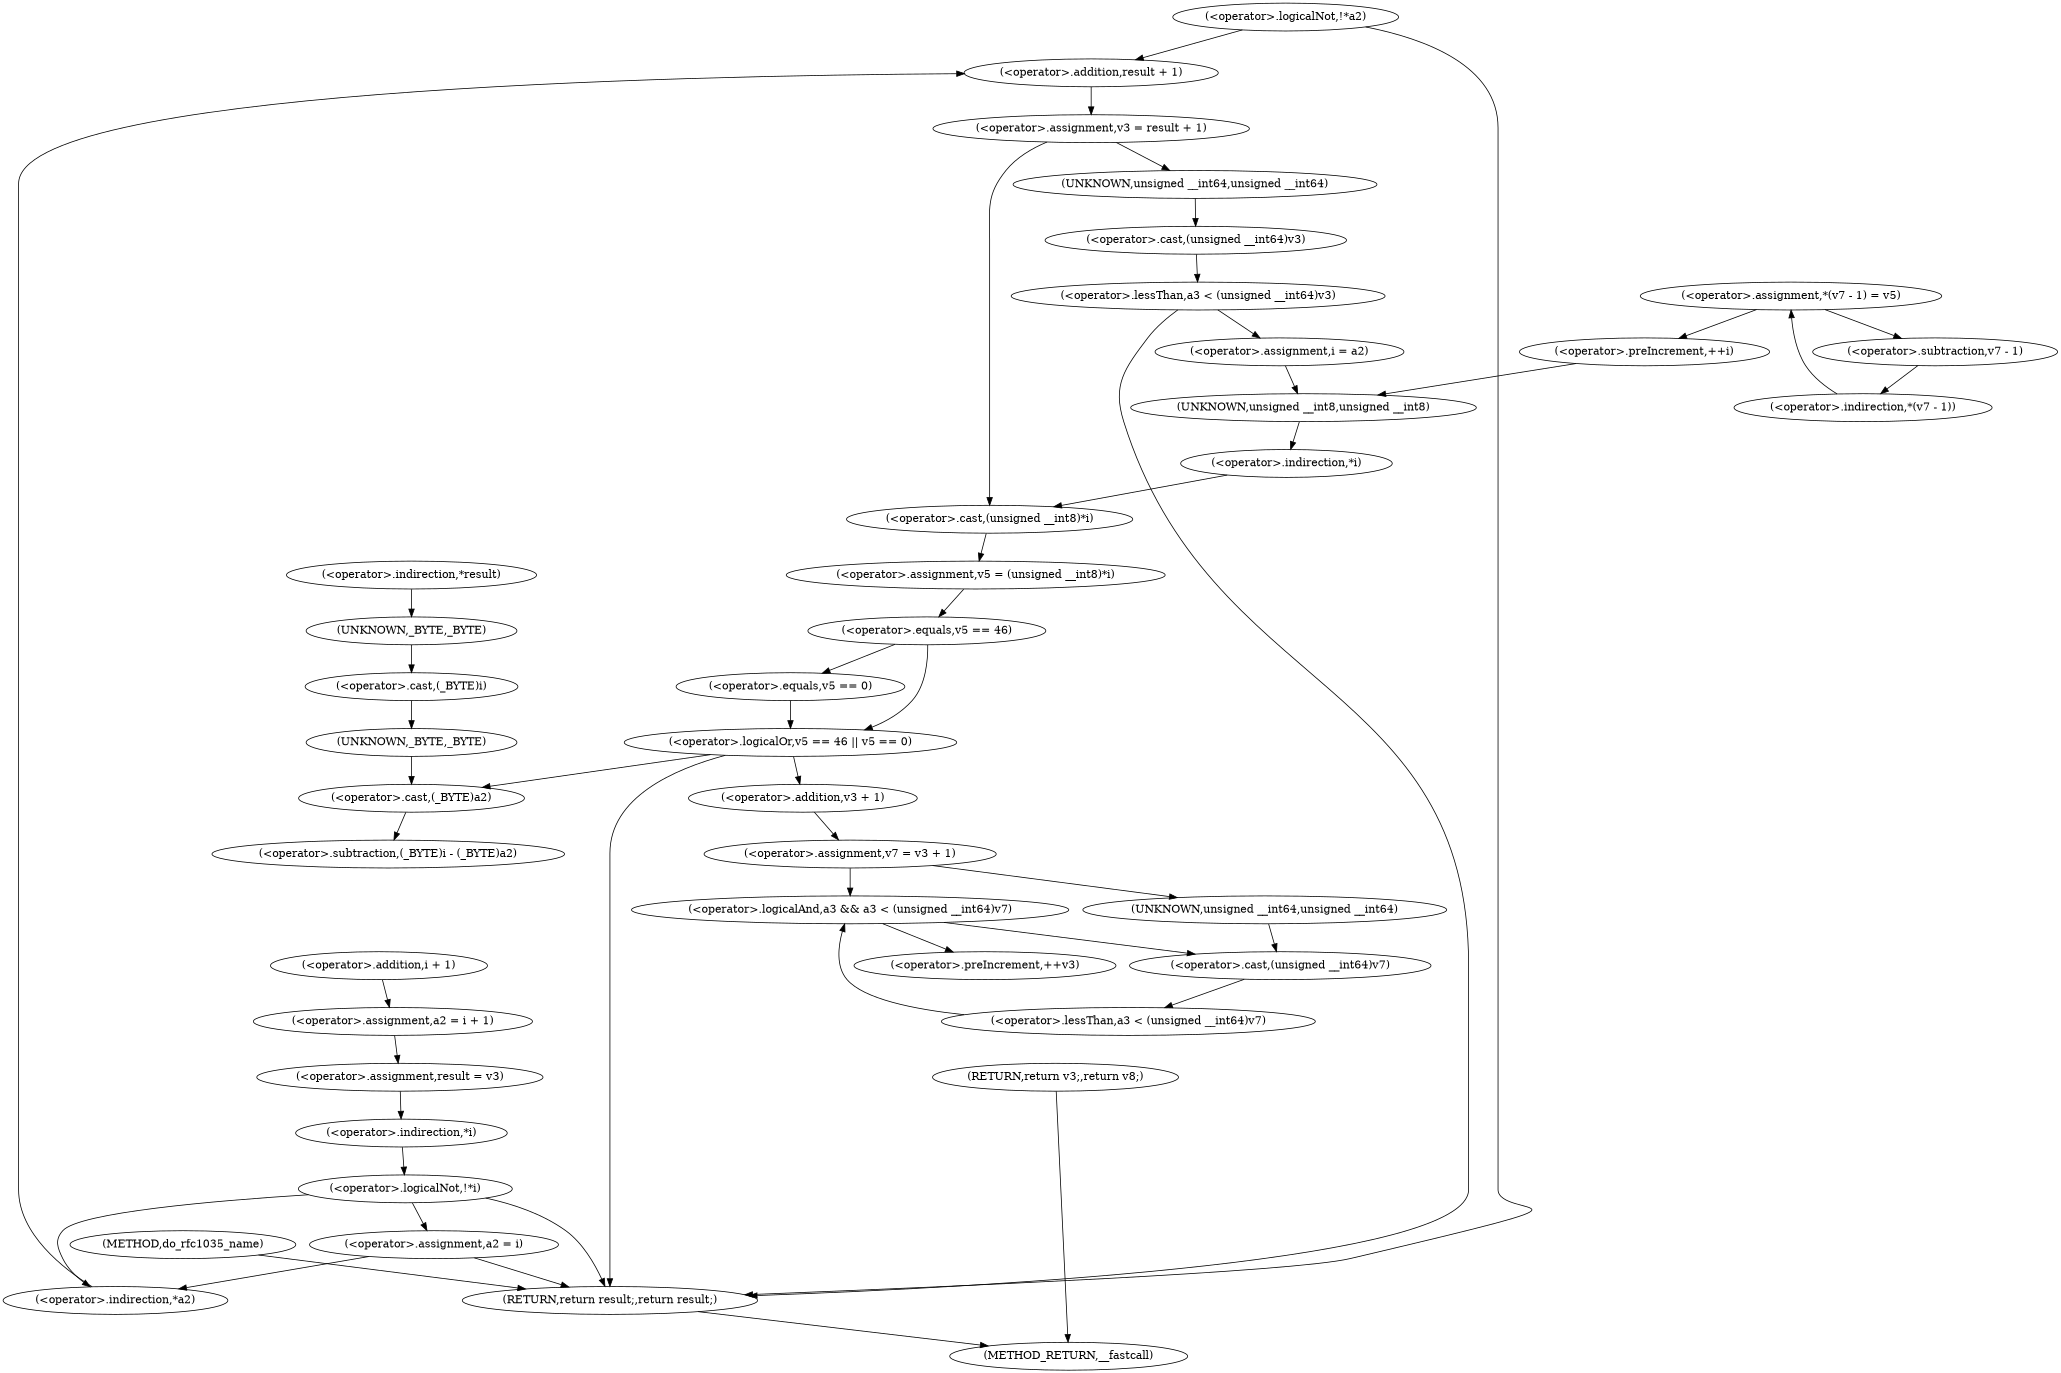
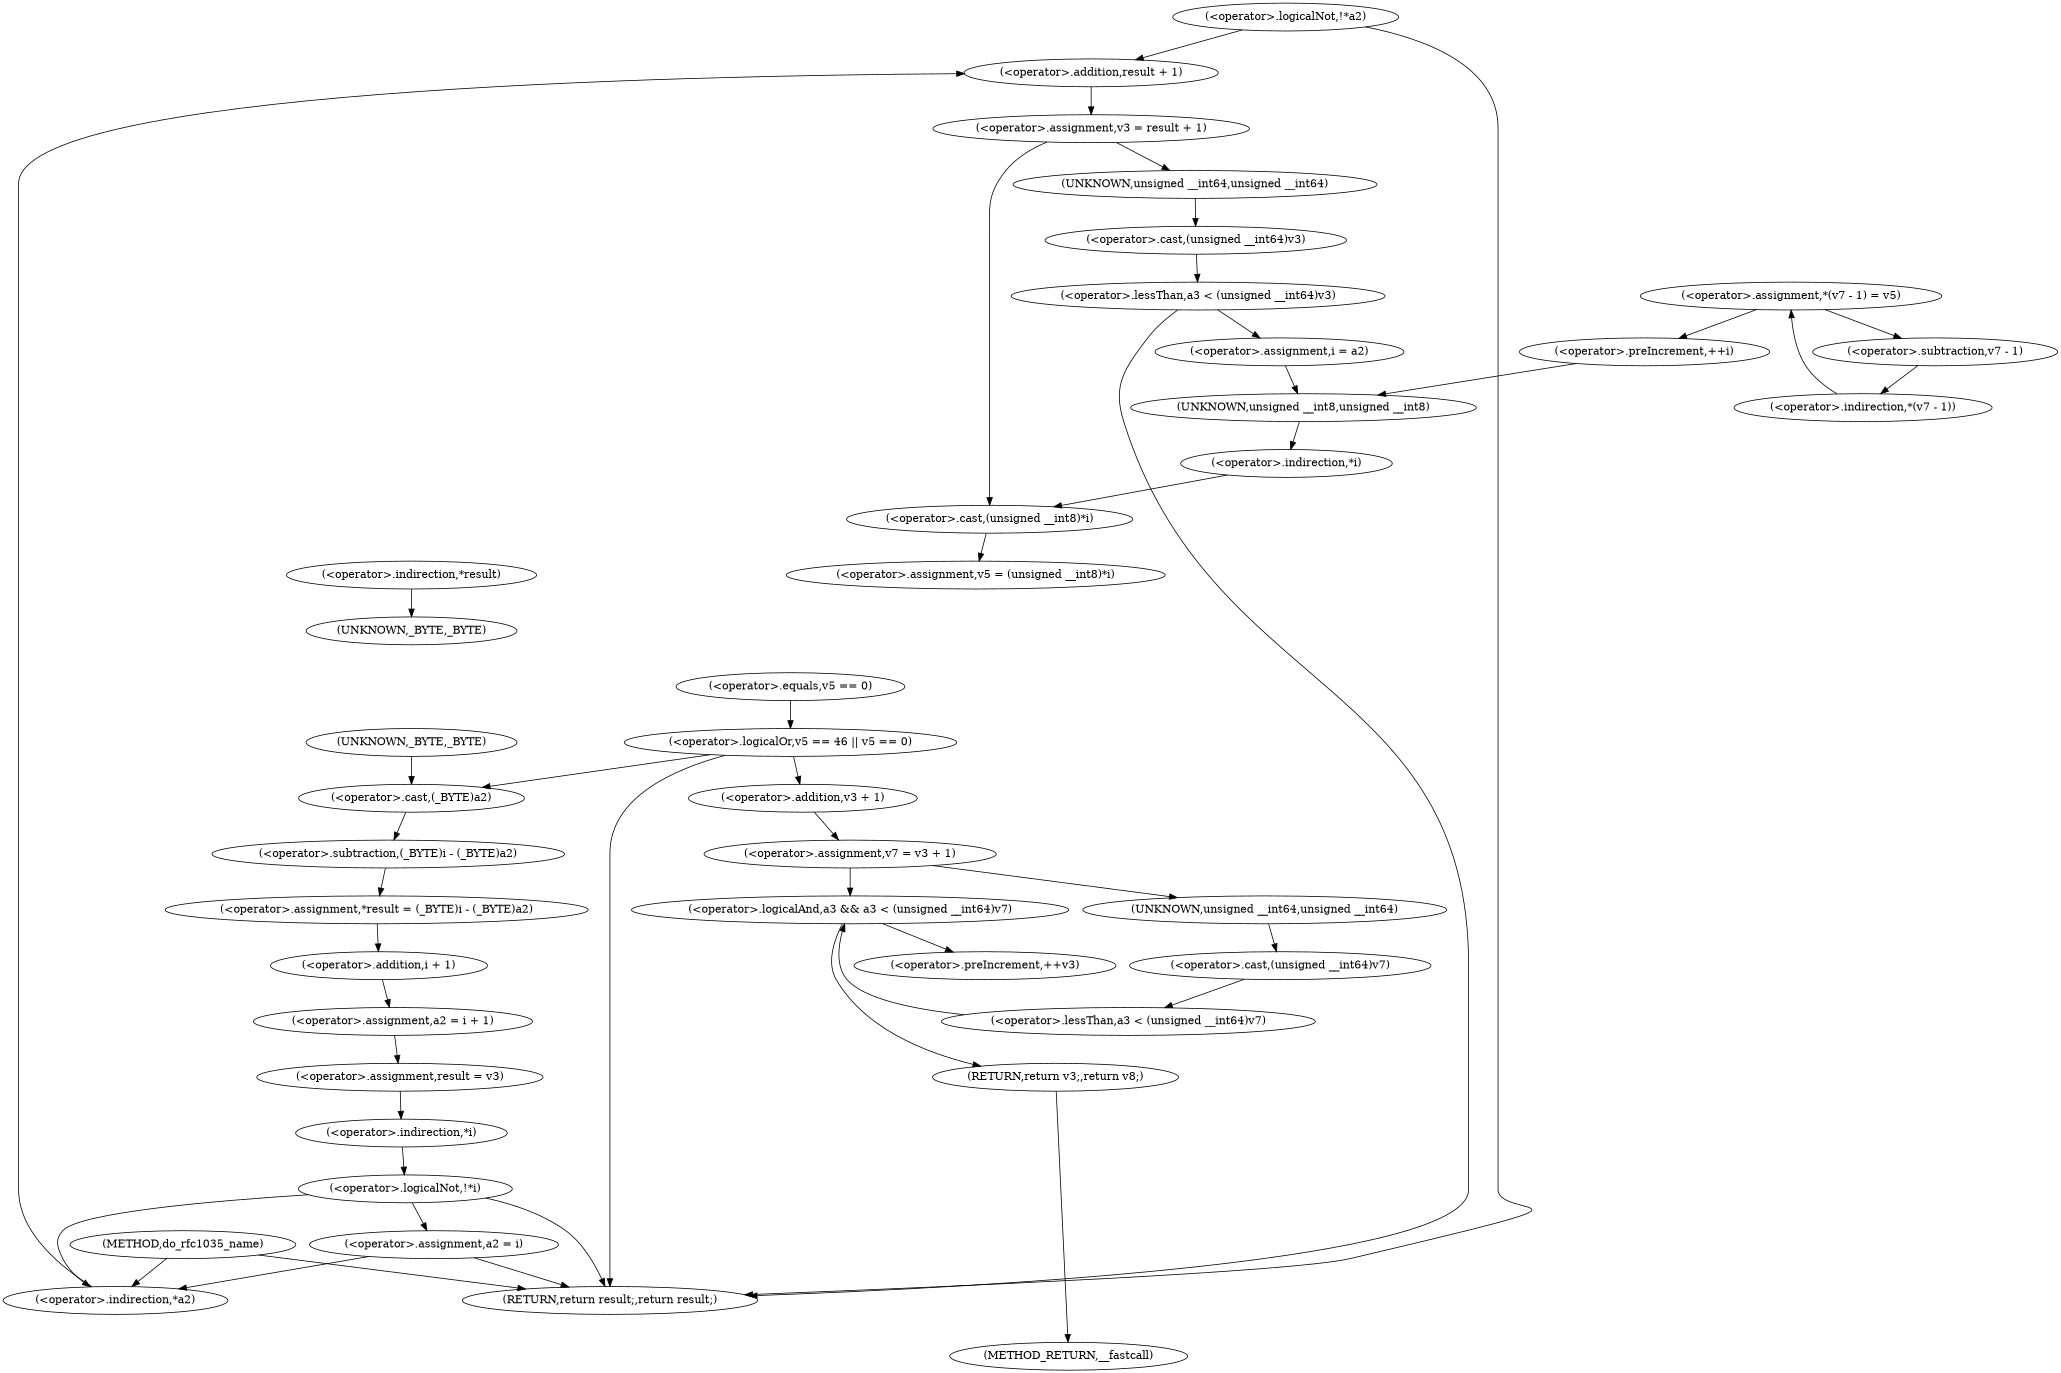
(927, 631) -> none
(412, 687) -> none
none -> (377, 910)
(1066, 938) -> (872, 1019)
none -> (152, 1270)
(839, 1328) -> none
